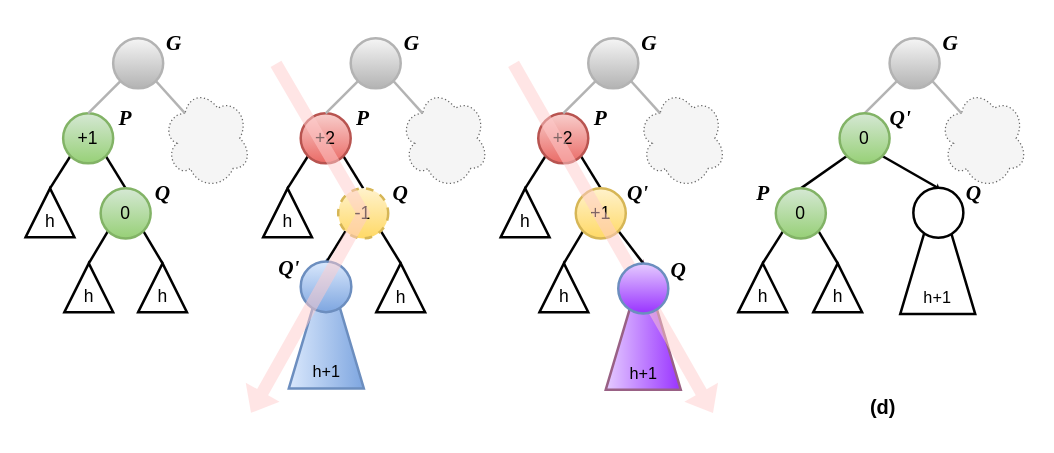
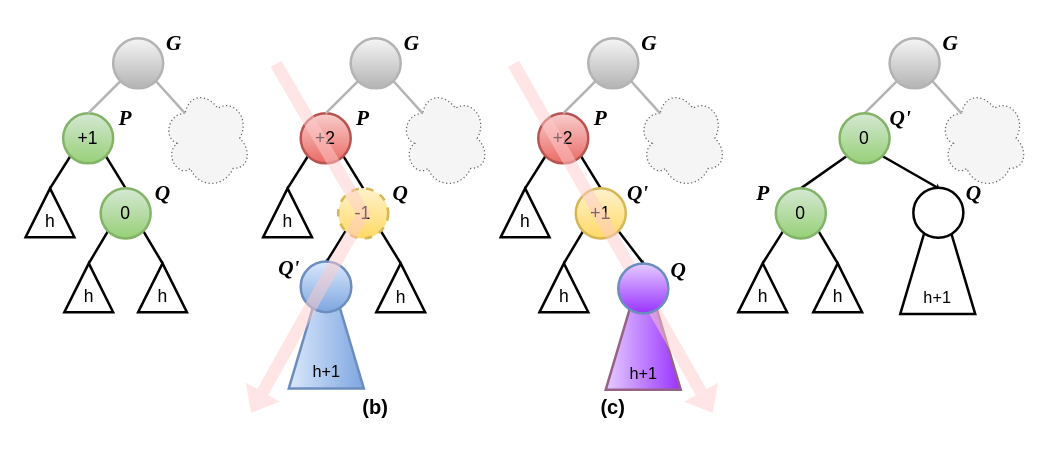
none -> (376, 407)
none -> (613, 407)
(883, 407) -> none
